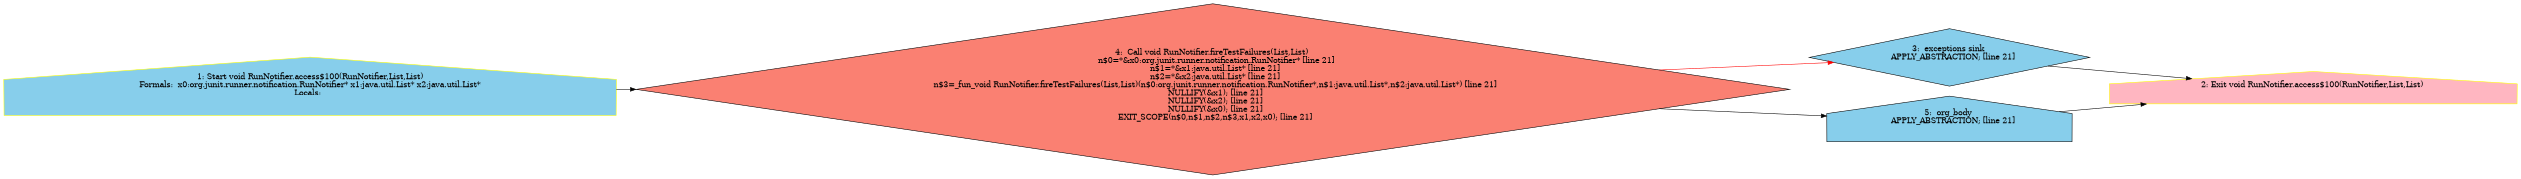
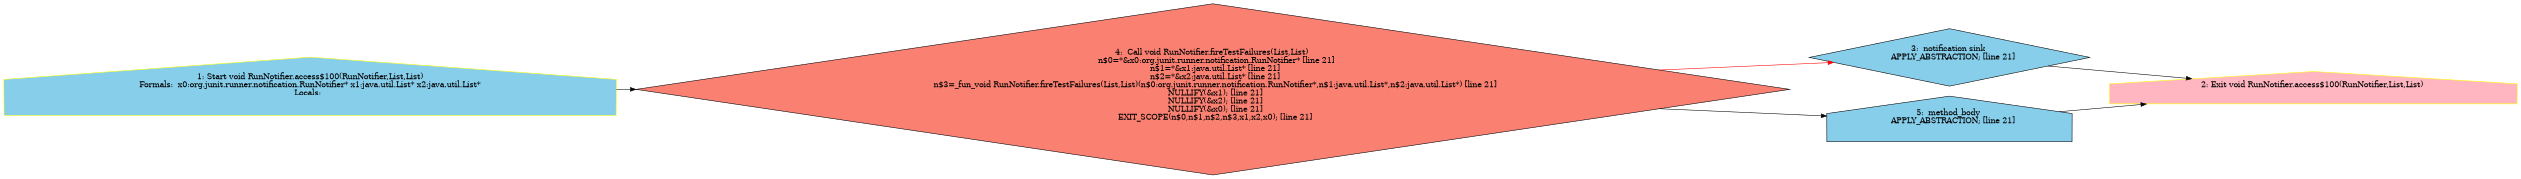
(1949, 57) -> (1949, 57)
(1949, 121) -> (1949, 121)
